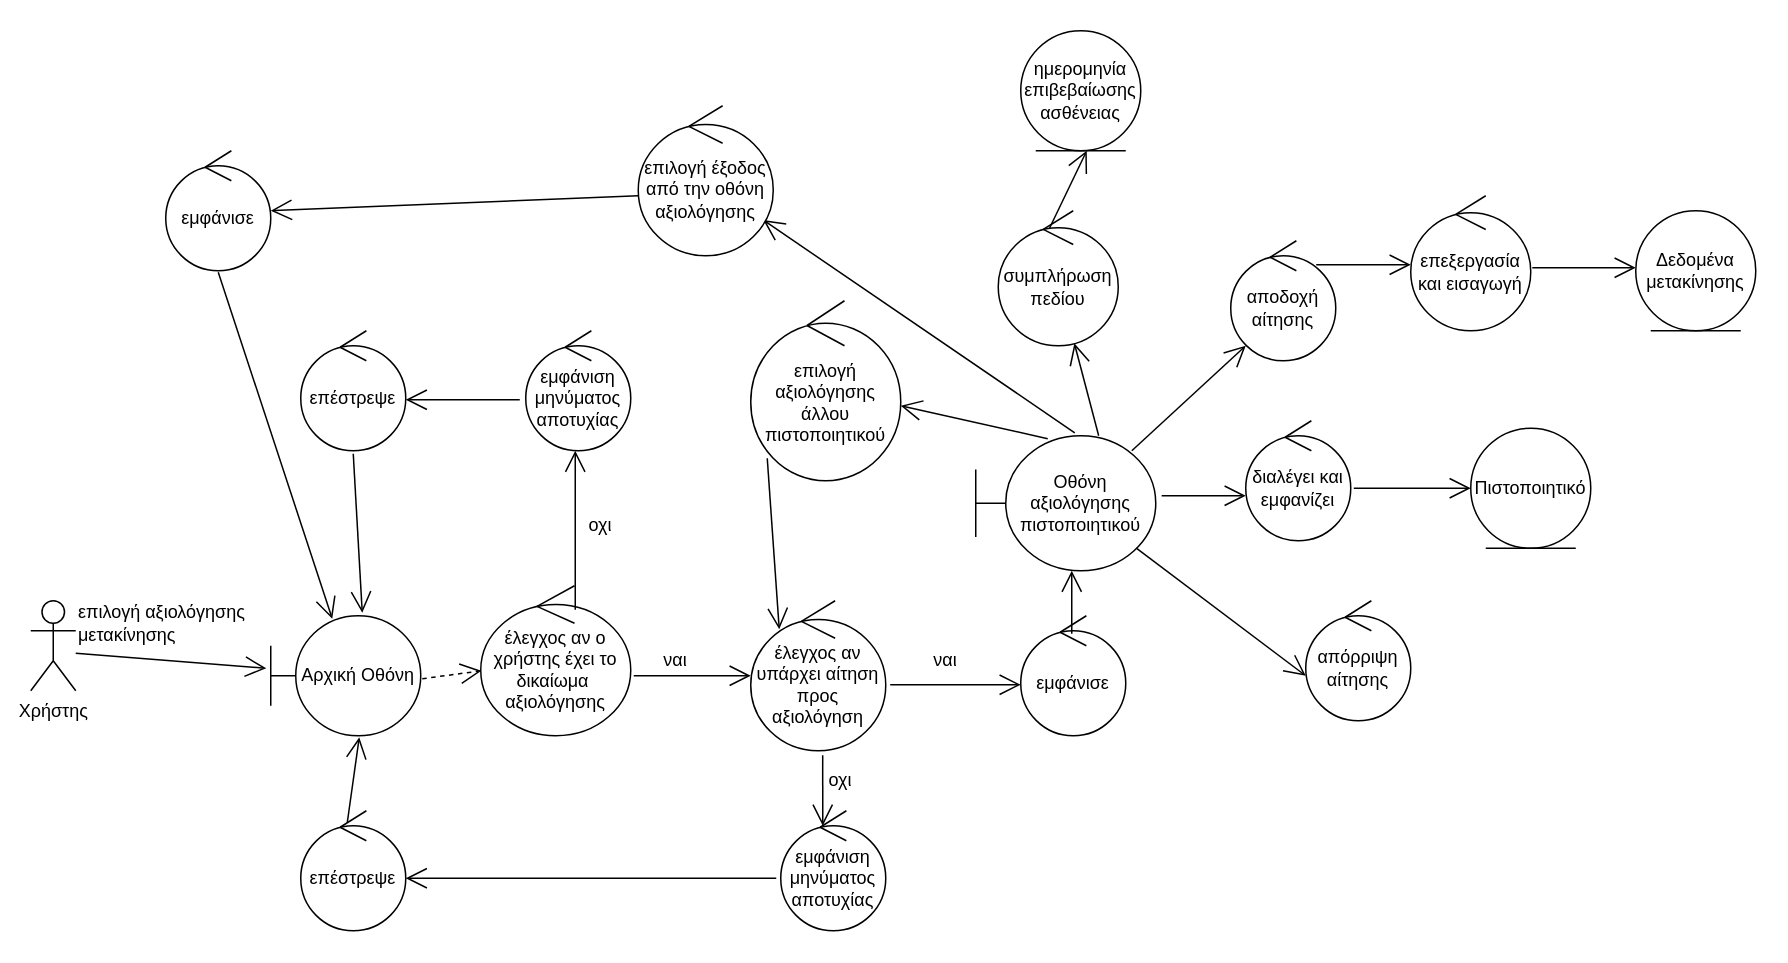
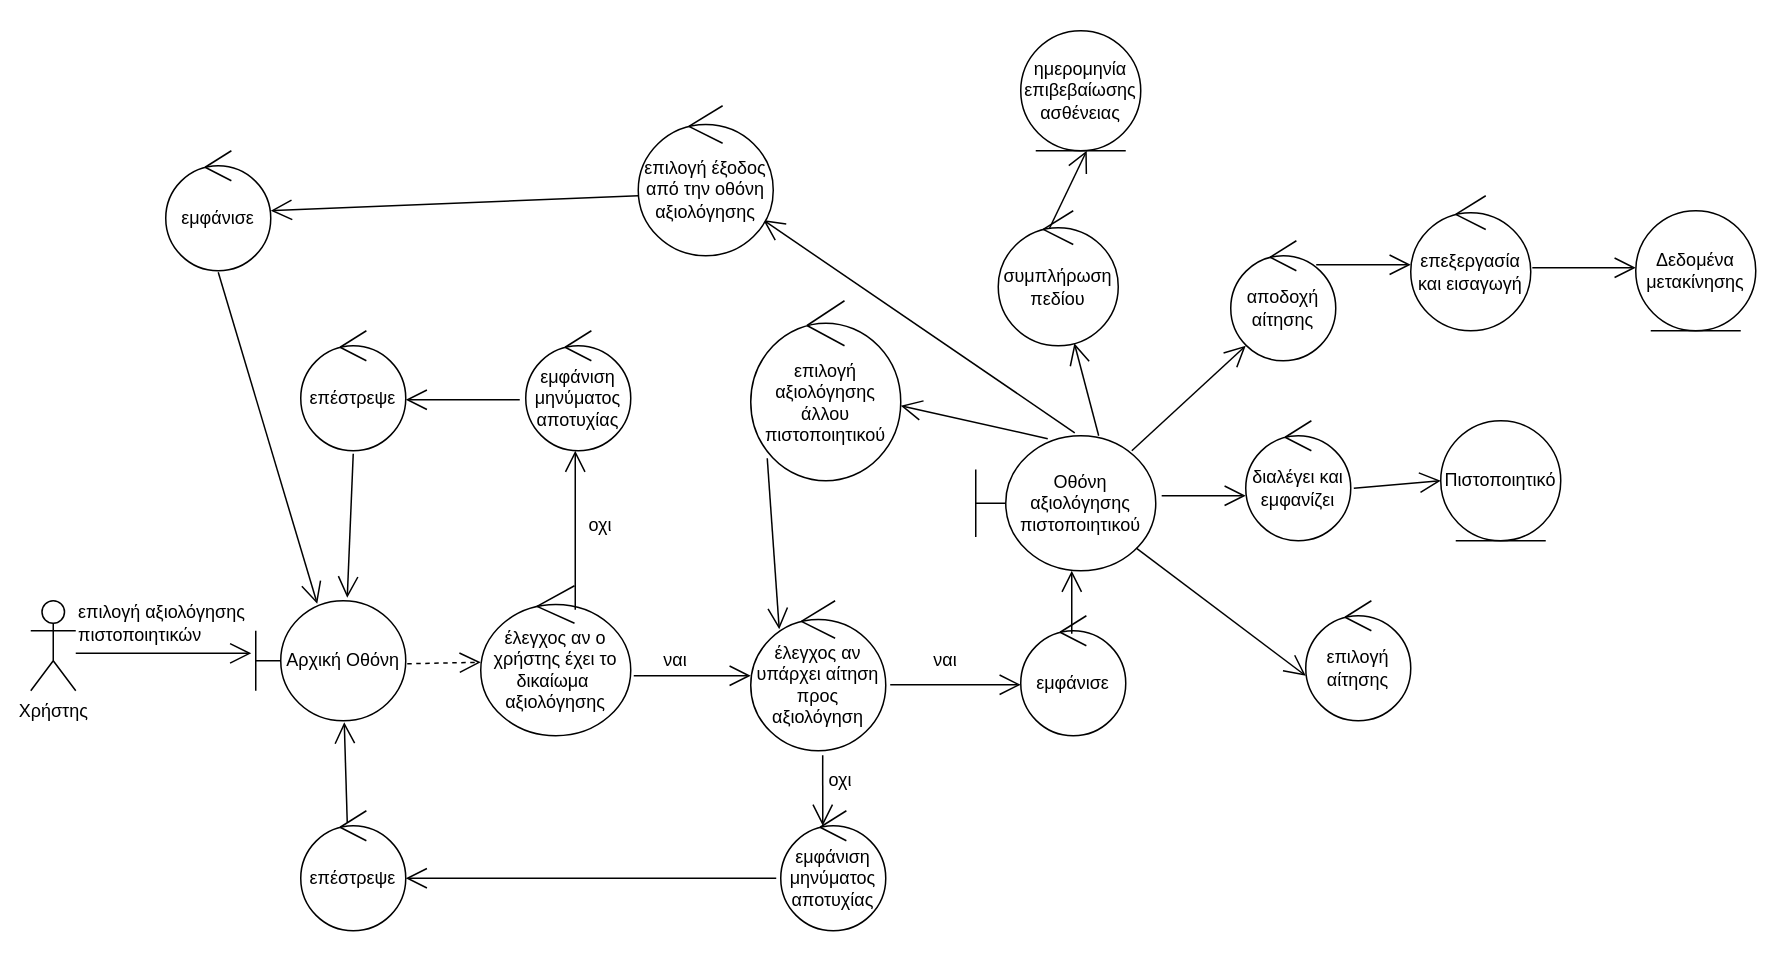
(1531, 488) -> (1501, 481)
(167, 623) -> (167, 623)
(1358, 668) -> (1358, 668)
(346, 676) -> (331, 661)
